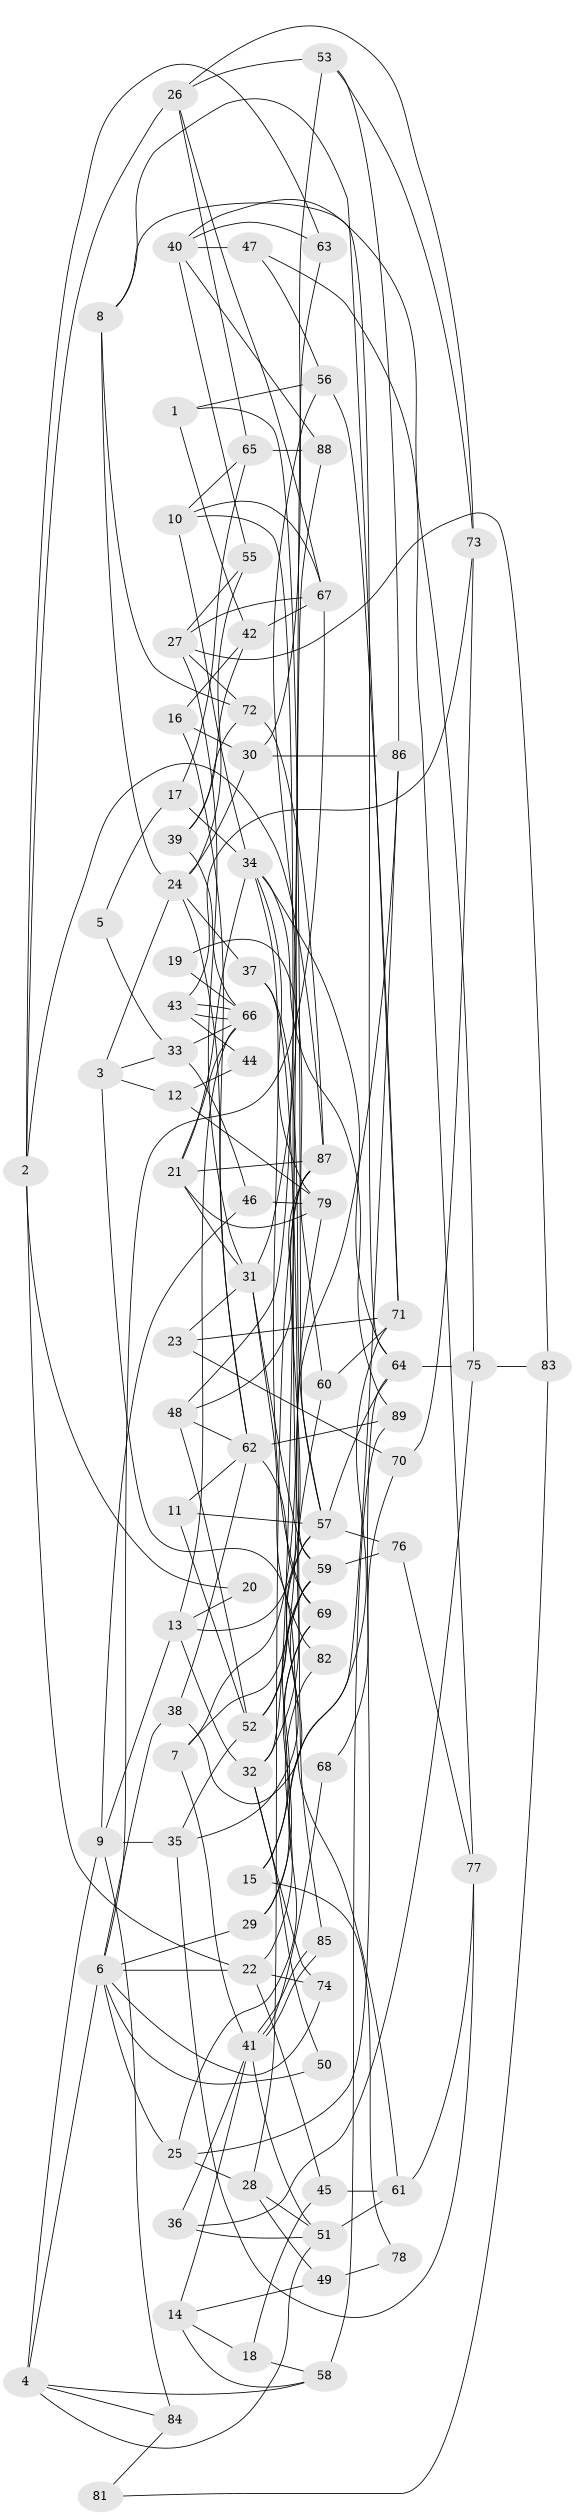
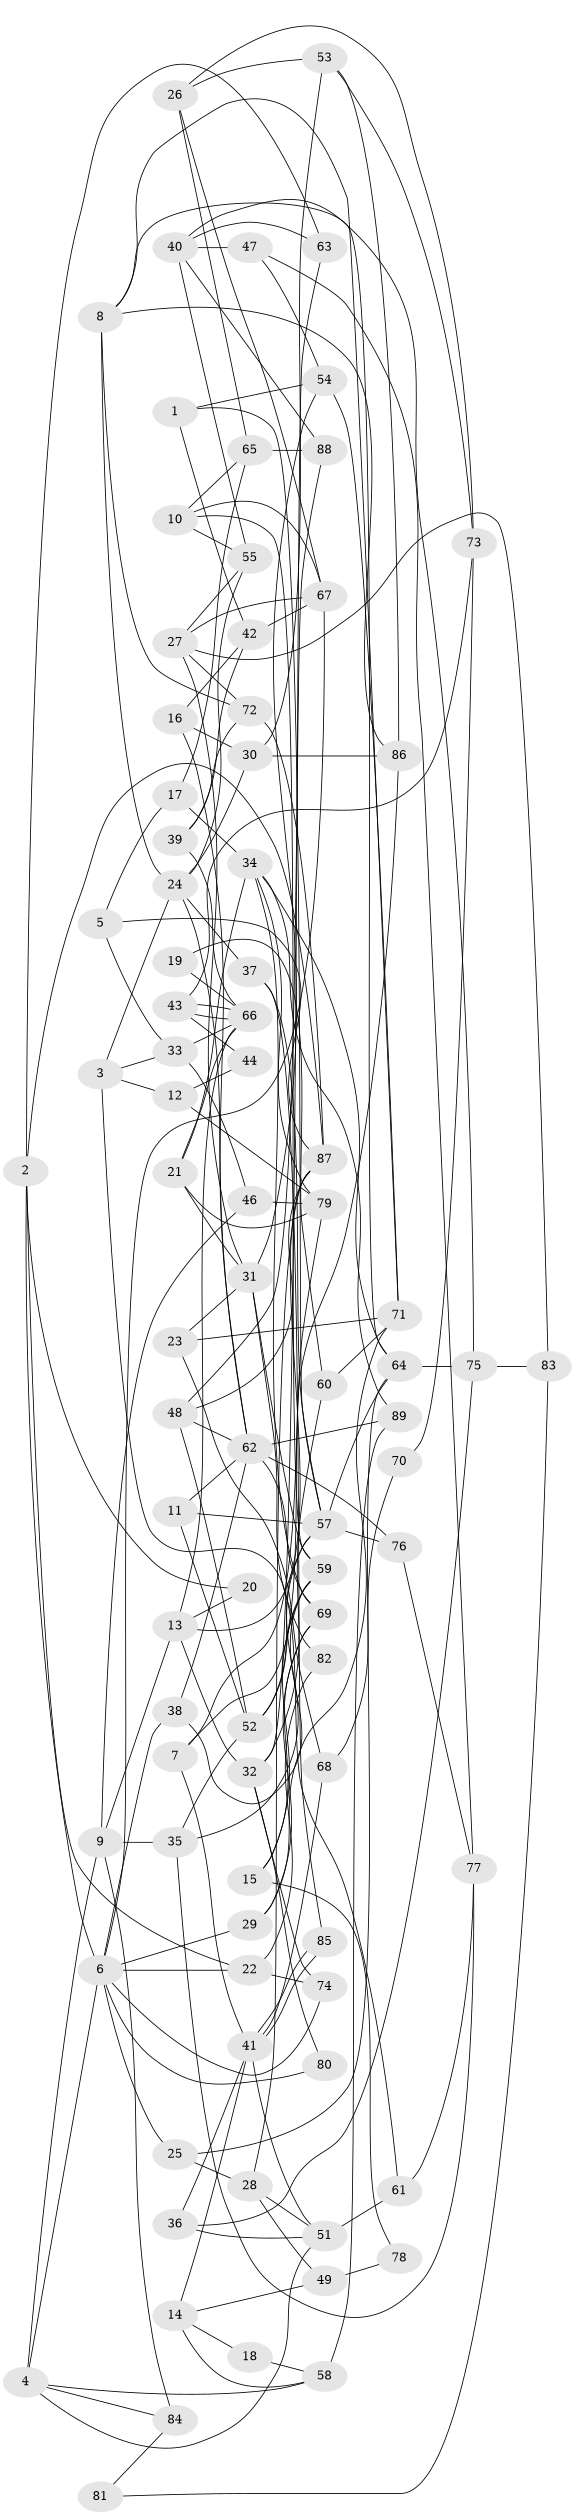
(325, 381) -> (325, 381)
(44, 621) -> (38, 1573)
(205, 661) -> (207, 536)
(250, 1166) -> (256, 925)
(378, 1234) -> (347, 358)
(311, 1415) -> (271, 1536)
(354, 1561) -> (330, 1492)
(325, 2066) -> (325, 2066)
(325, 2191) -> none
